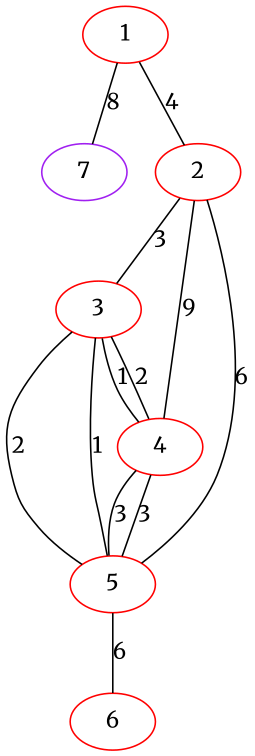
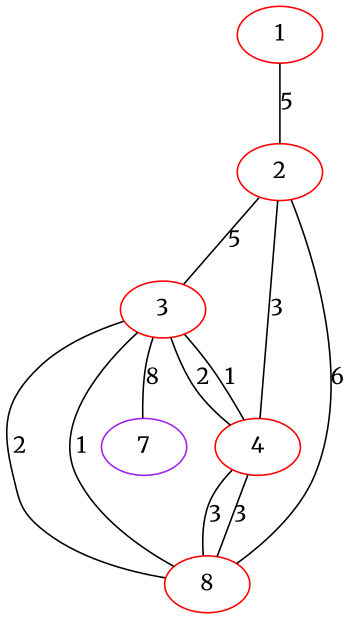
(105, 103) -> (144, 377)
(172, 103) -> (287, 103)
(161, 241) -> (235, 241)
(189, 310) -> (278, 310)
(113, 584) -> (207, 584)
(113, 722) -> none
